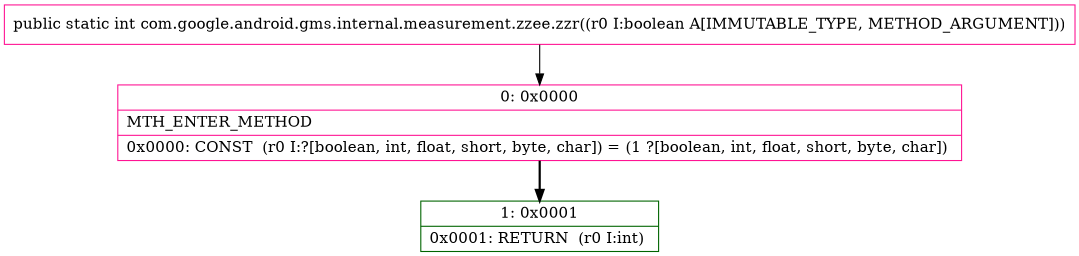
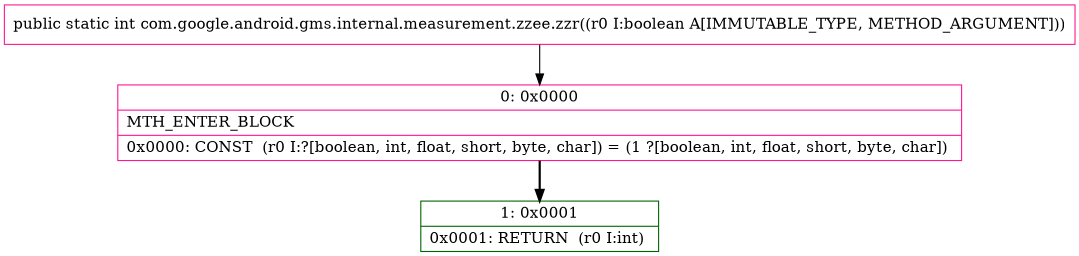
(220, 122) -> (211, 122)
